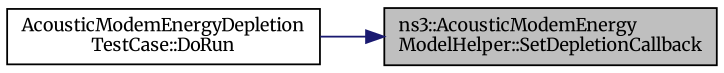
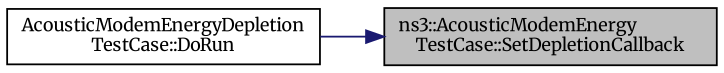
(551, 37) -> (551, 37)
